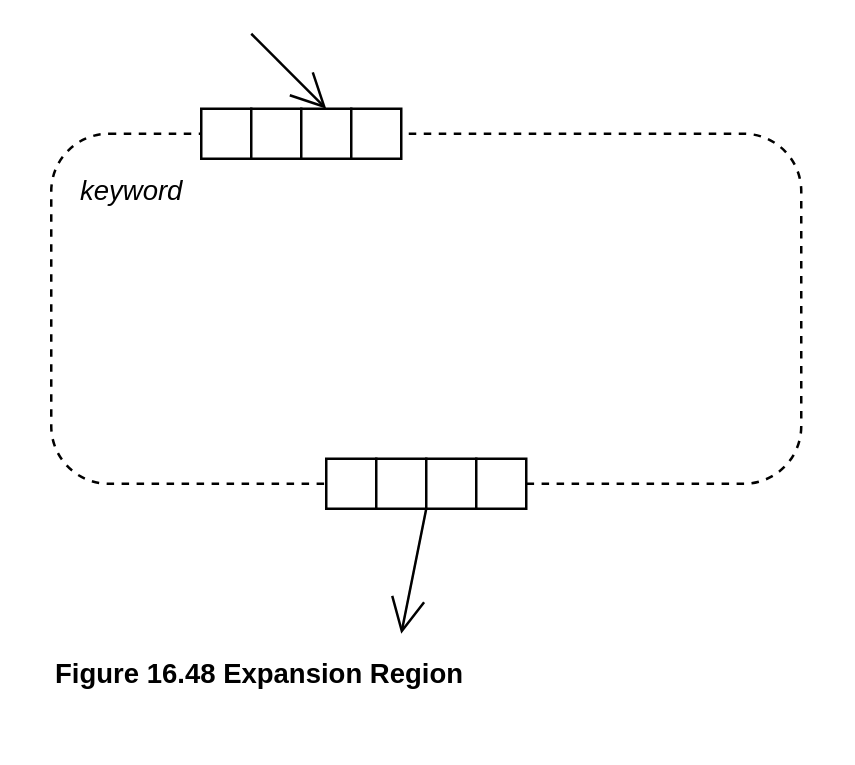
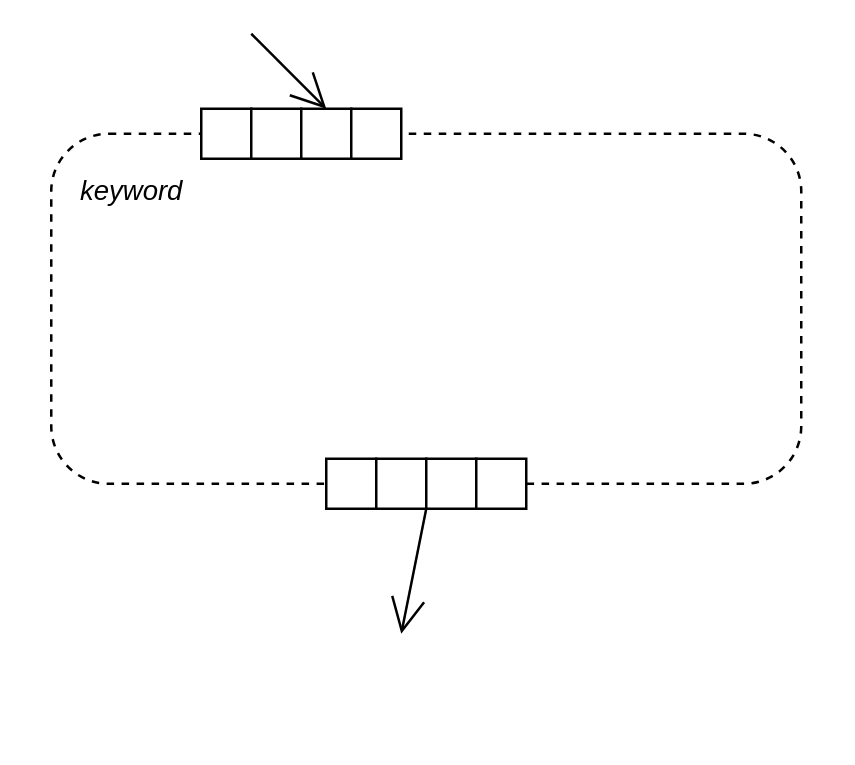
(289, 674) -> none
